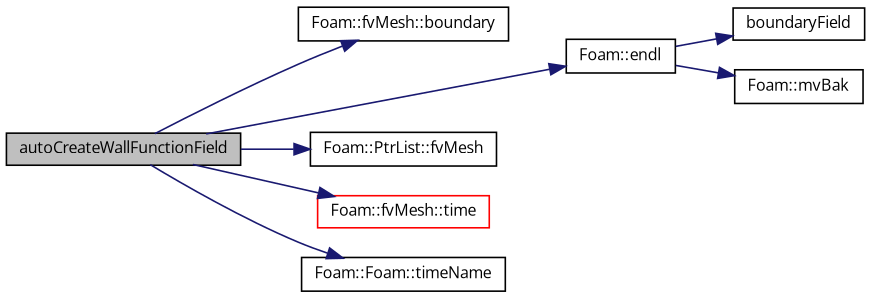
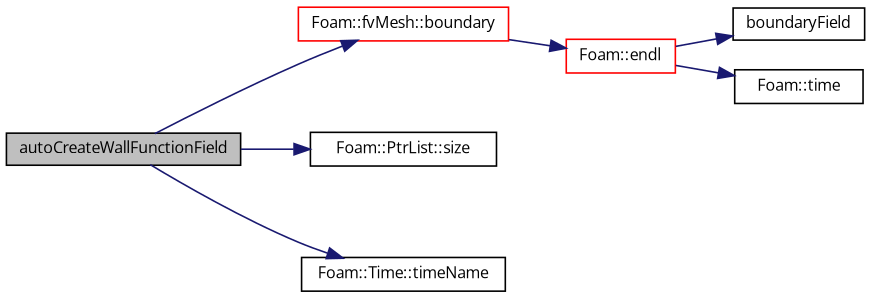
(403, 24) -> (403, 24)
(621, 56) -> (621, 56)
(799, 87) -> (799, 87)
(378, 102) -> (530, 43)
(403, 149) -> (403, 149)
(403, 212) -> none
(403, 274) -> (403, 274)
